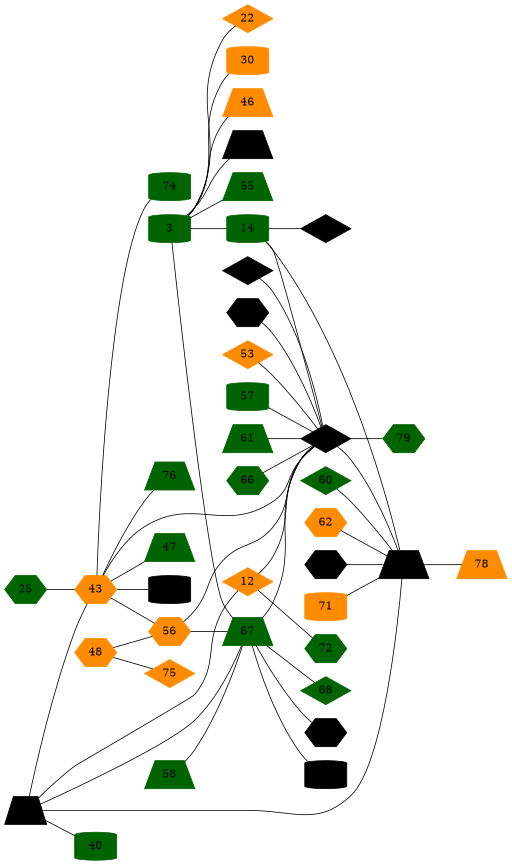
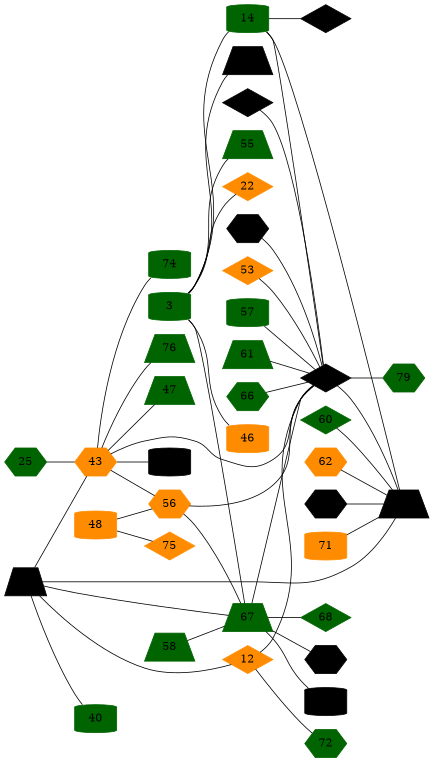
(248, 61) -> none
(248, 103) -> (248, 439)
(482, 565) -> none
(96, 653) -> (96, 525)
